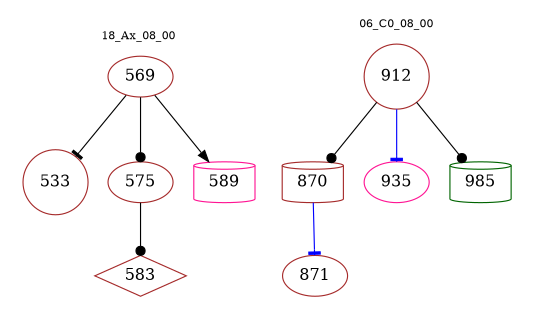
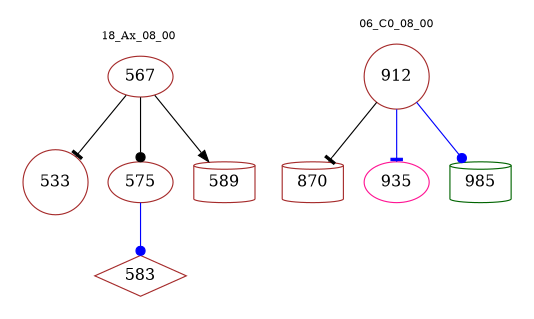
(141, 77) -> (141, 77)
(356, 128) -> (355, 130)
(438, 128) -> (438, 128)
(224, 182) -> (224, 182)
(141, 224) -> (141, 224)
(315, 276) -> none
